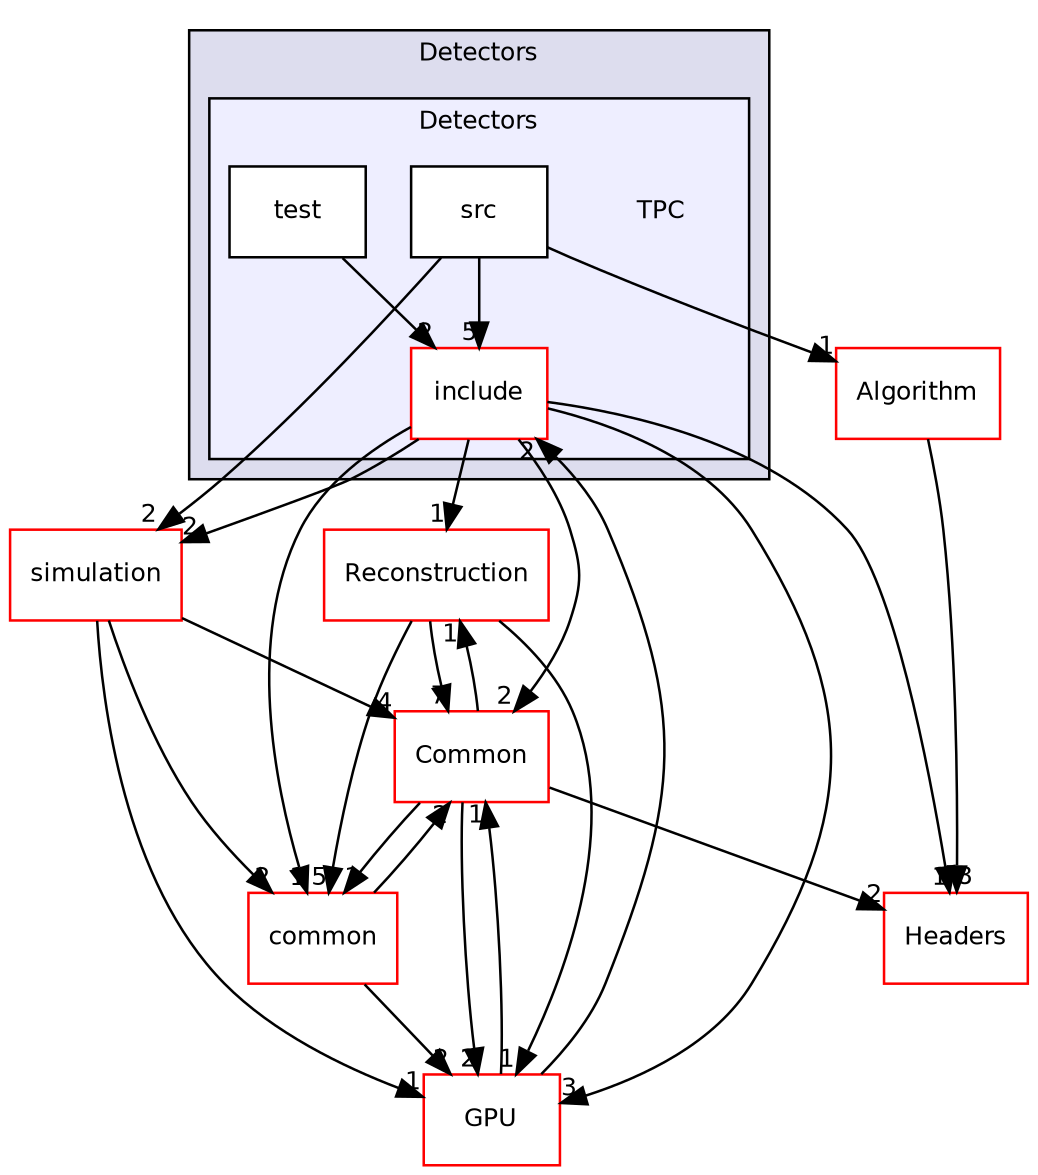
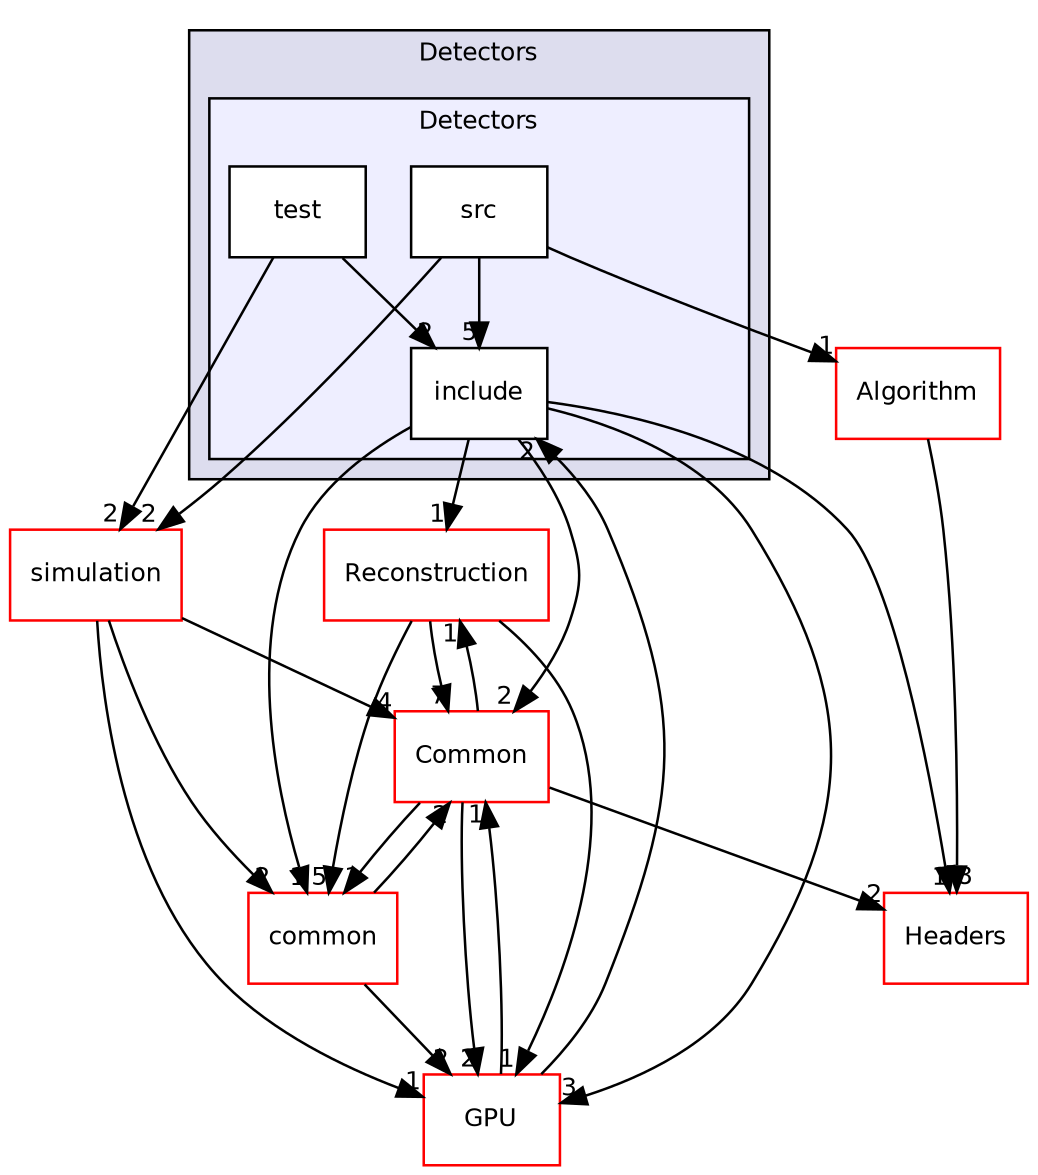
(661, 212) -> none
(479, 393) -> (479, 393)
(299, 499) -> (228, 338)
